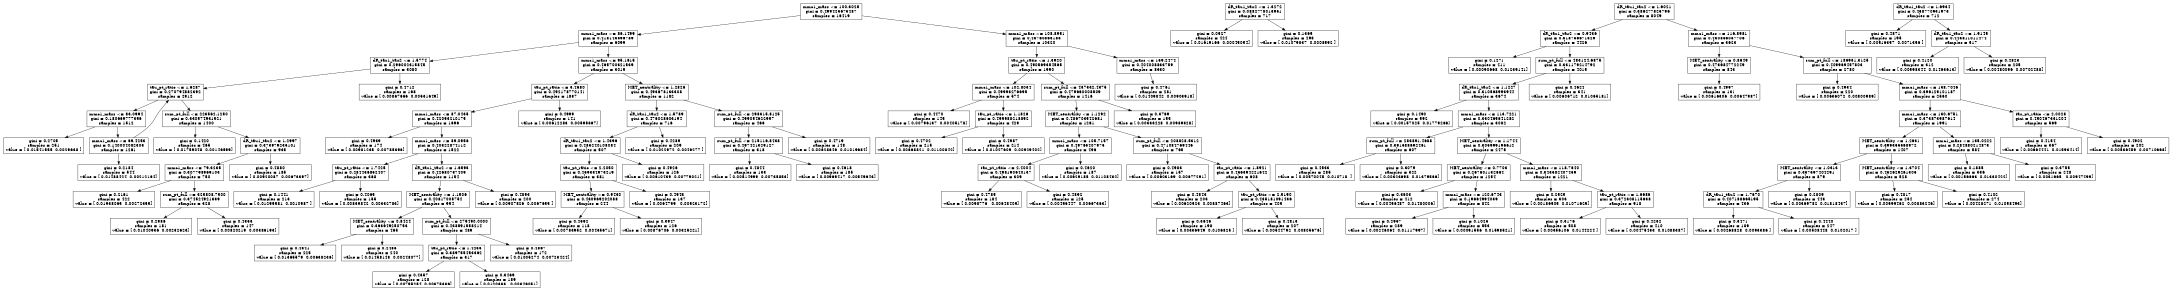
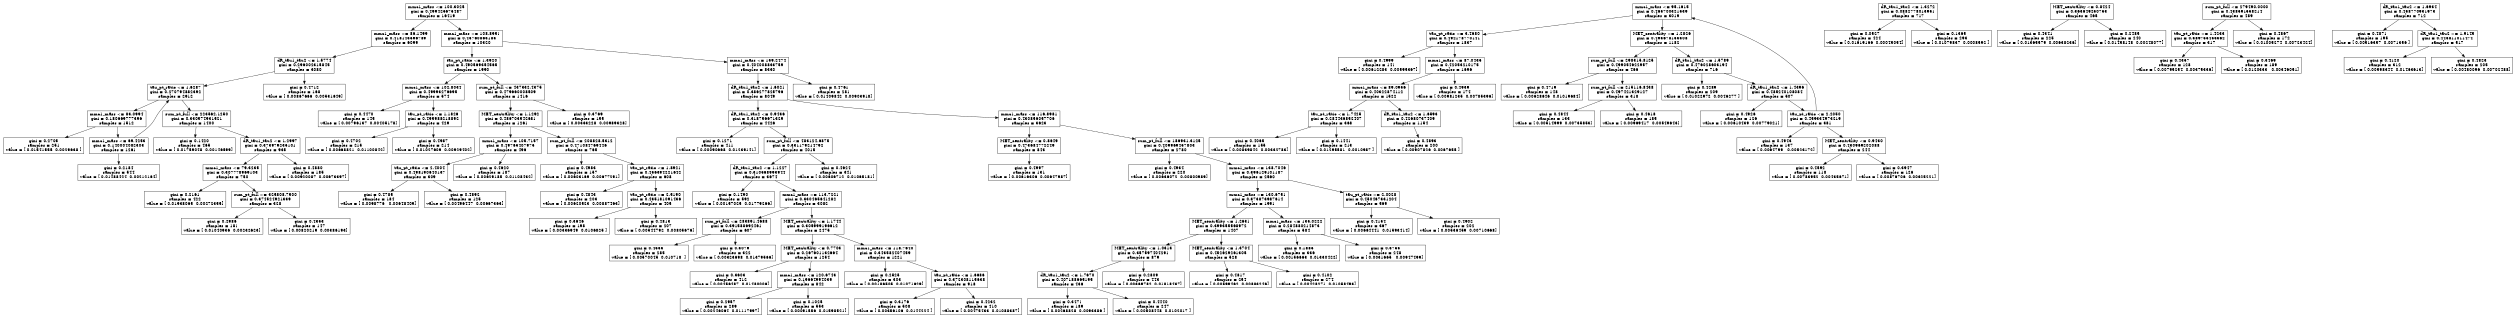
(608, 50) -> (1770, 49)
none -> (758, 77)
(194, 173) -> (232, 173)
(438, 199) -> none
